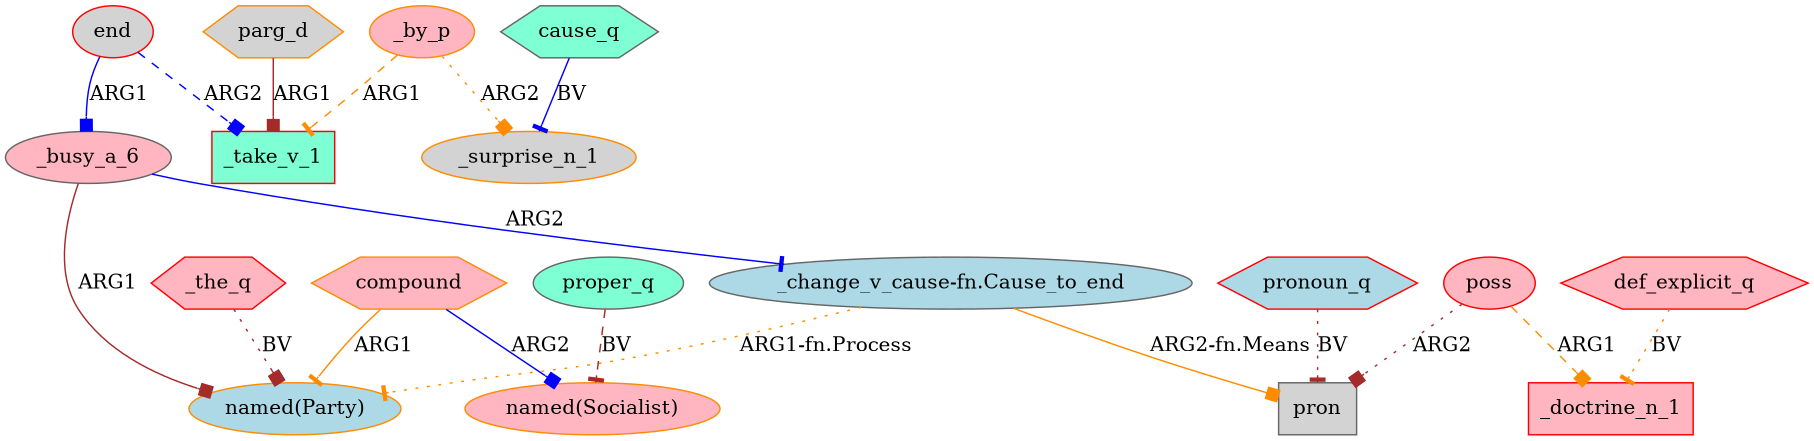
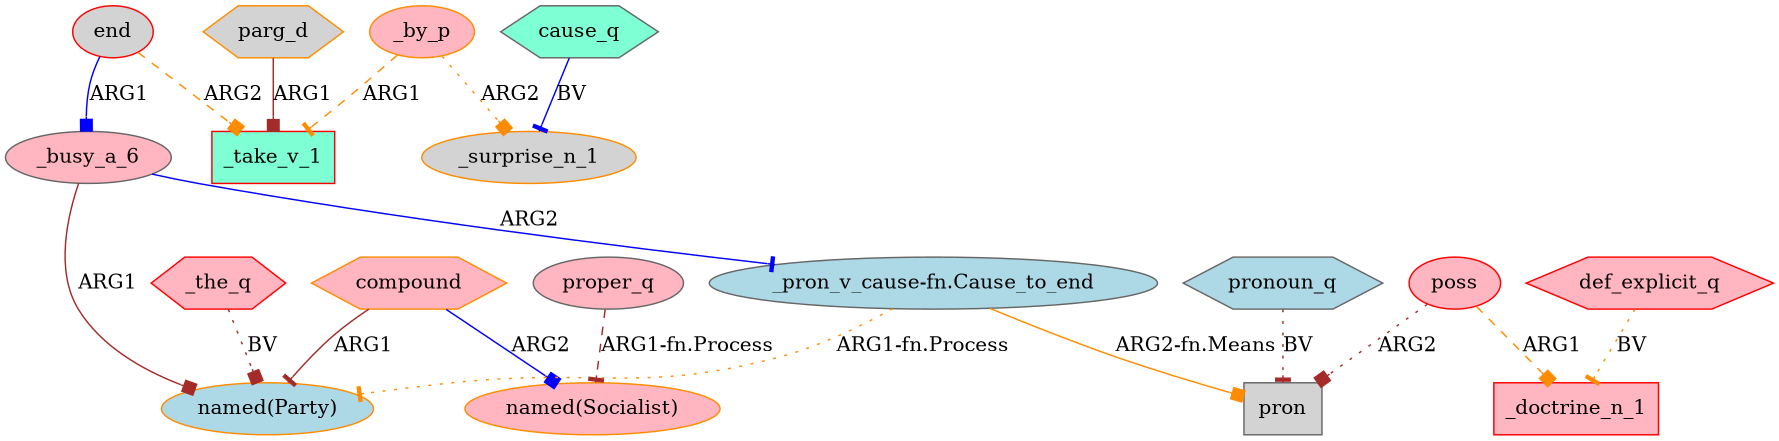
(184, 87) -> (184, 87)
(608, 283) -> (608, 283)
(951, 283) -> (933, 283)
(1318, 283) -> (1283, 283)
(348, 342) -> (328, 340)
(616, 346) -> (688, 346)
